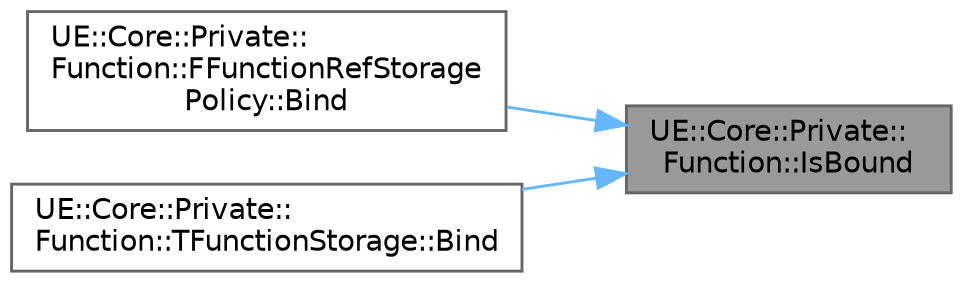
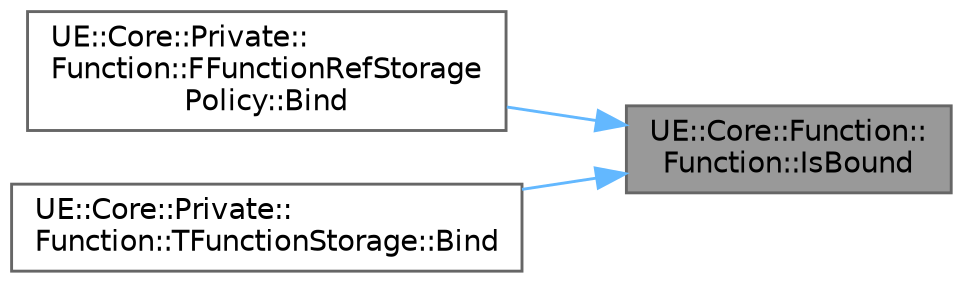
(789, 149) -> (789, 149)
